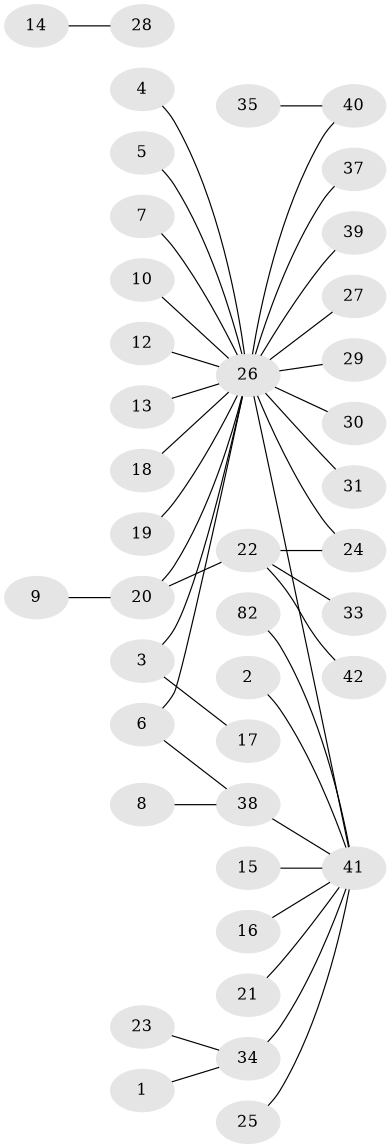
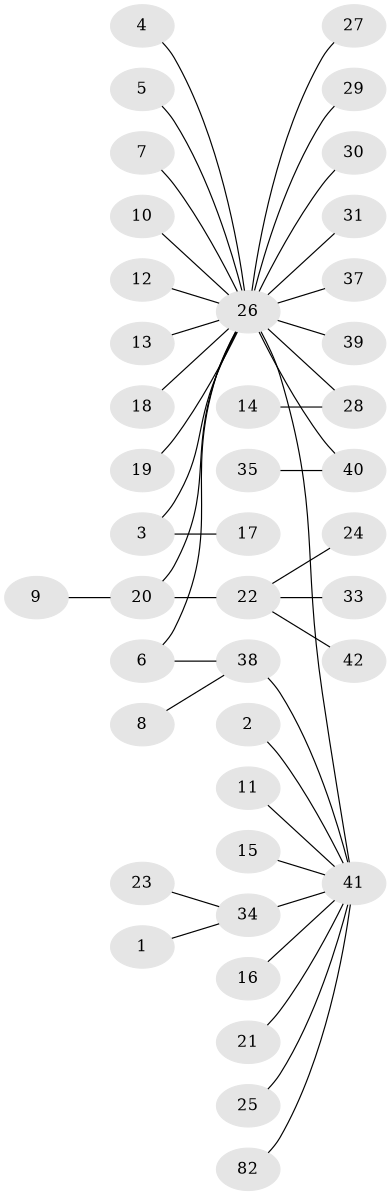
(291, 468) -> (301, 359)
none -> (248, 788)
